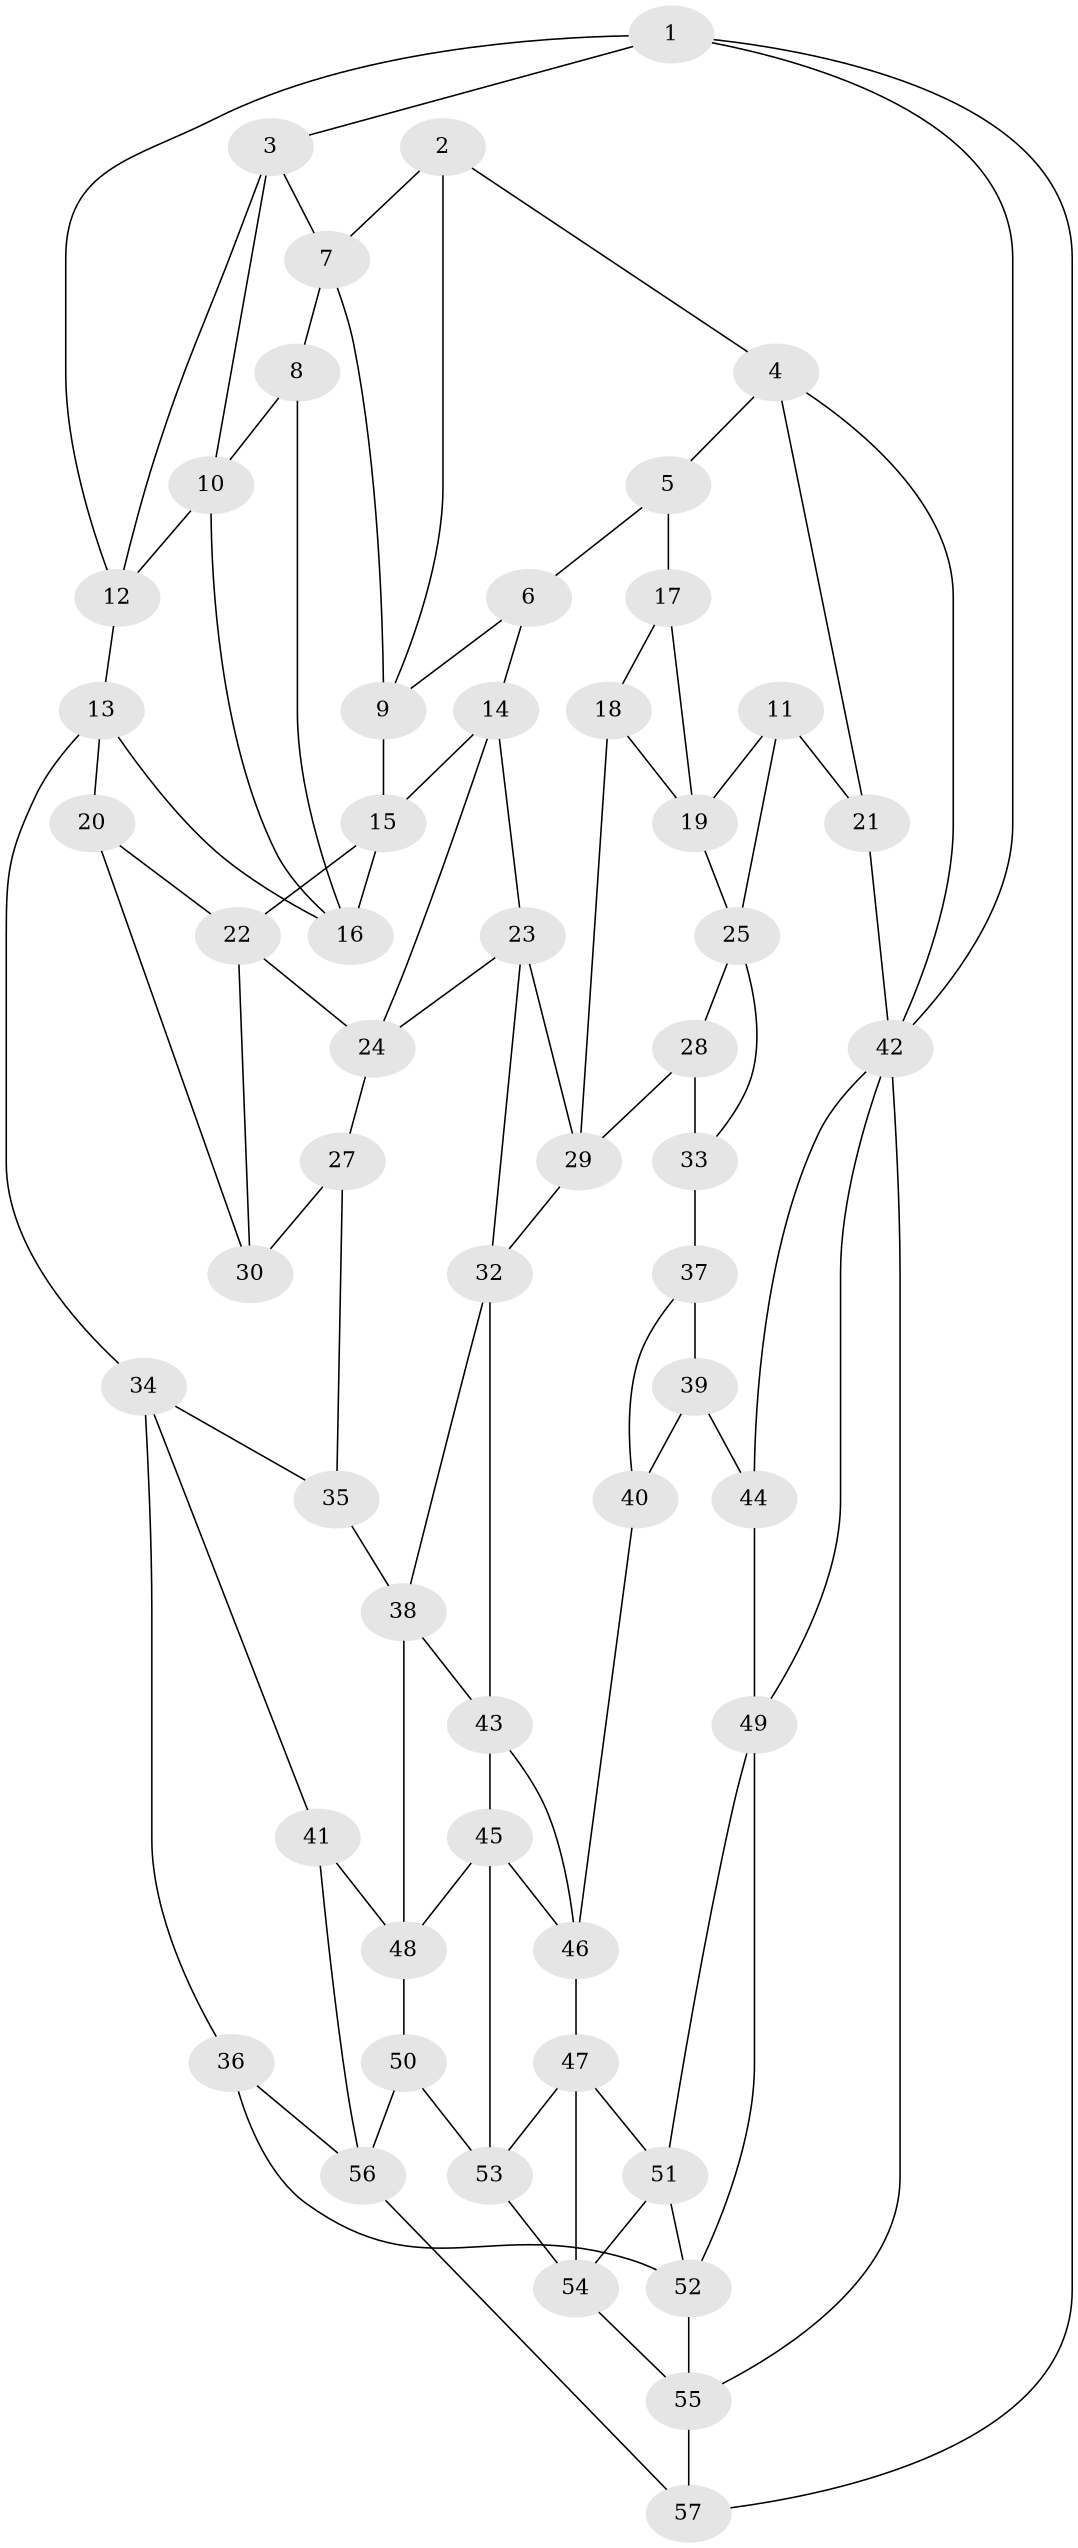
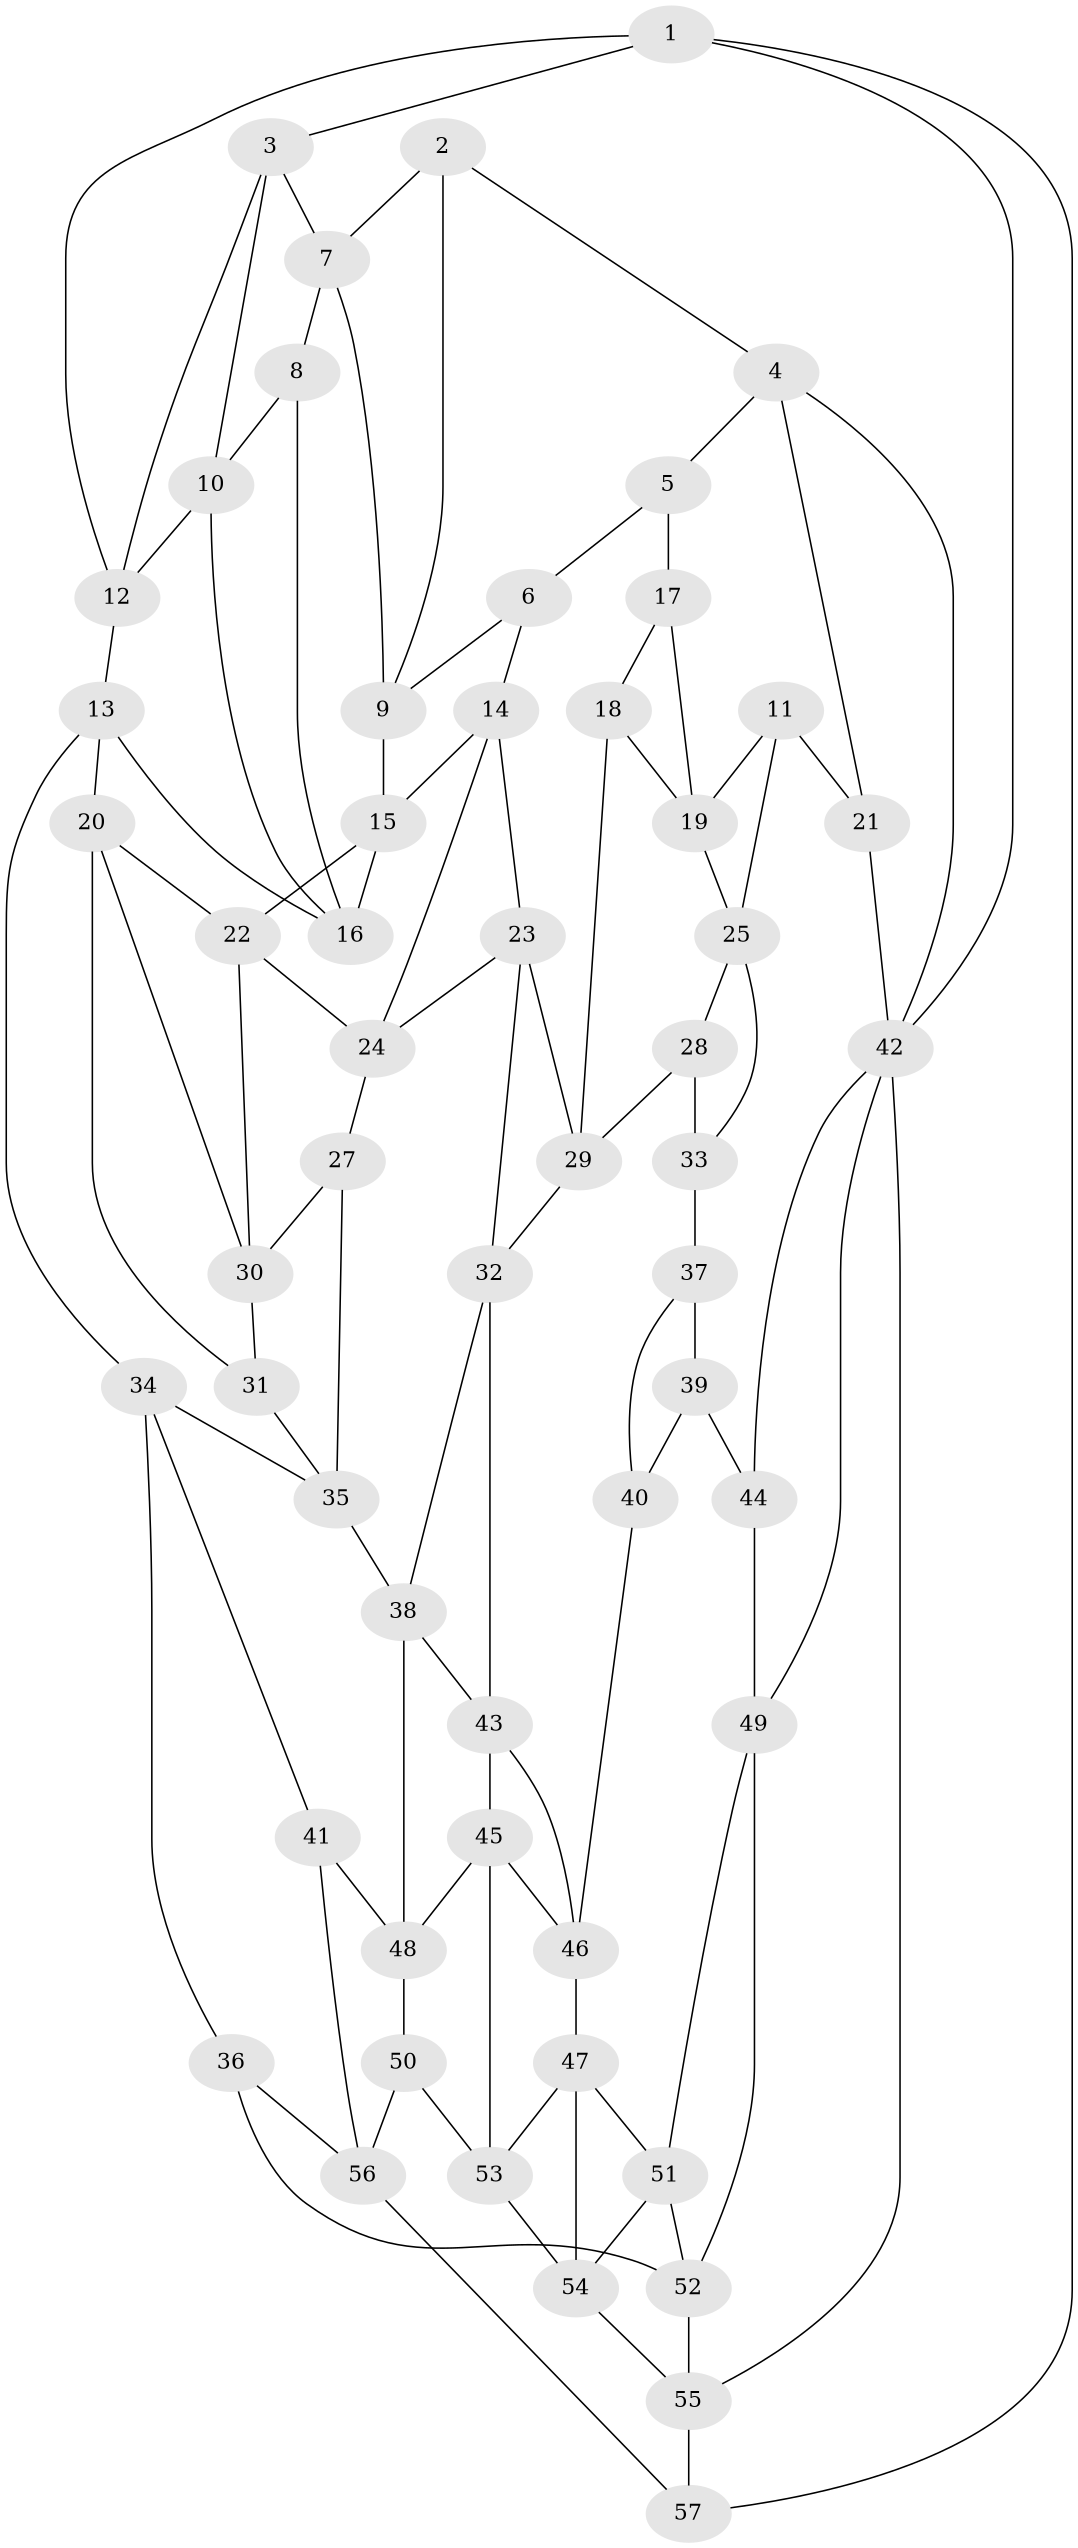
none -> (257, 1387)
